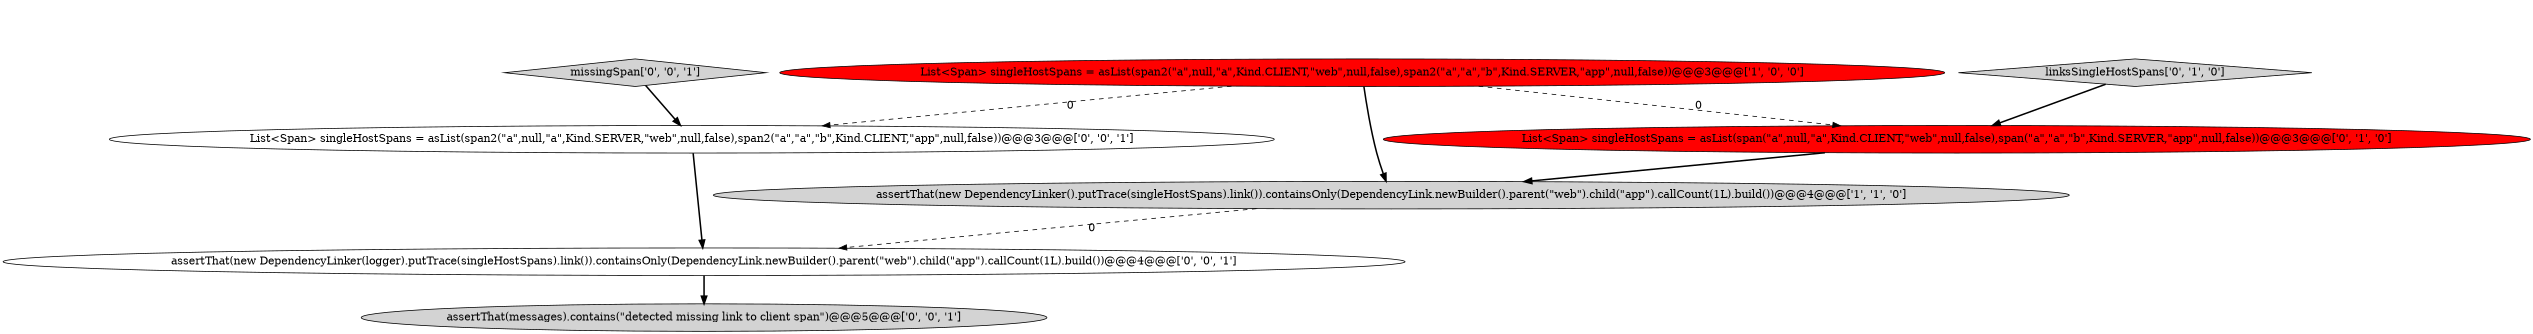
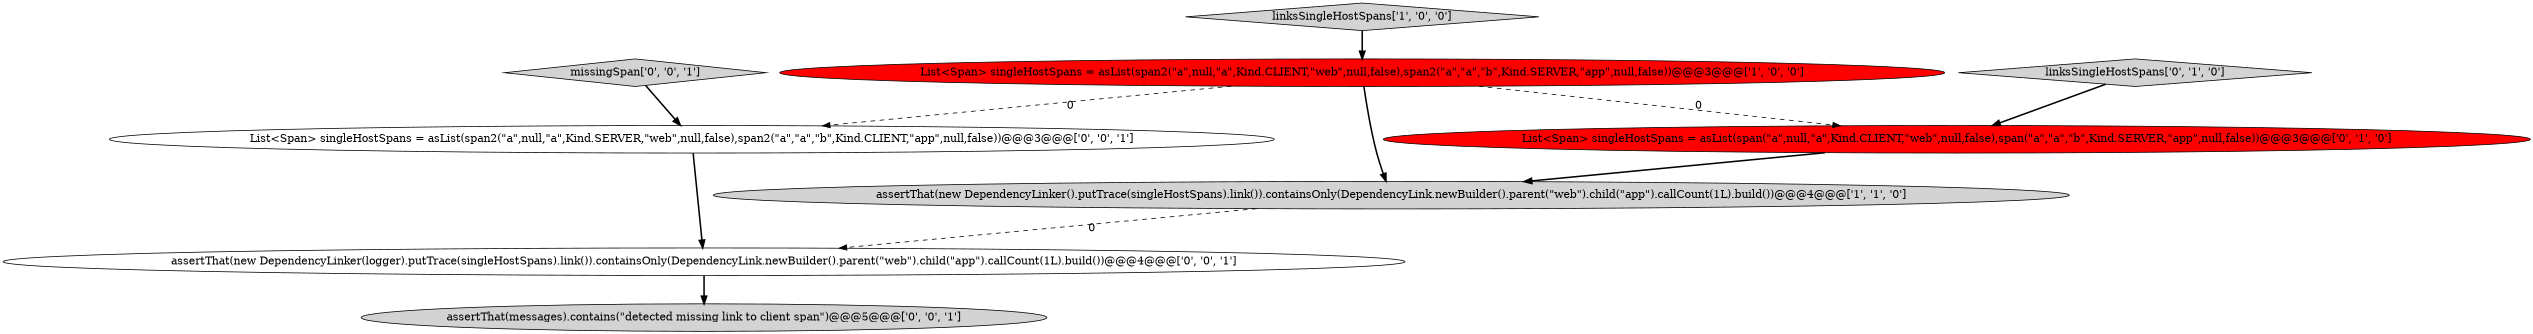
none -> (1362, 17)
